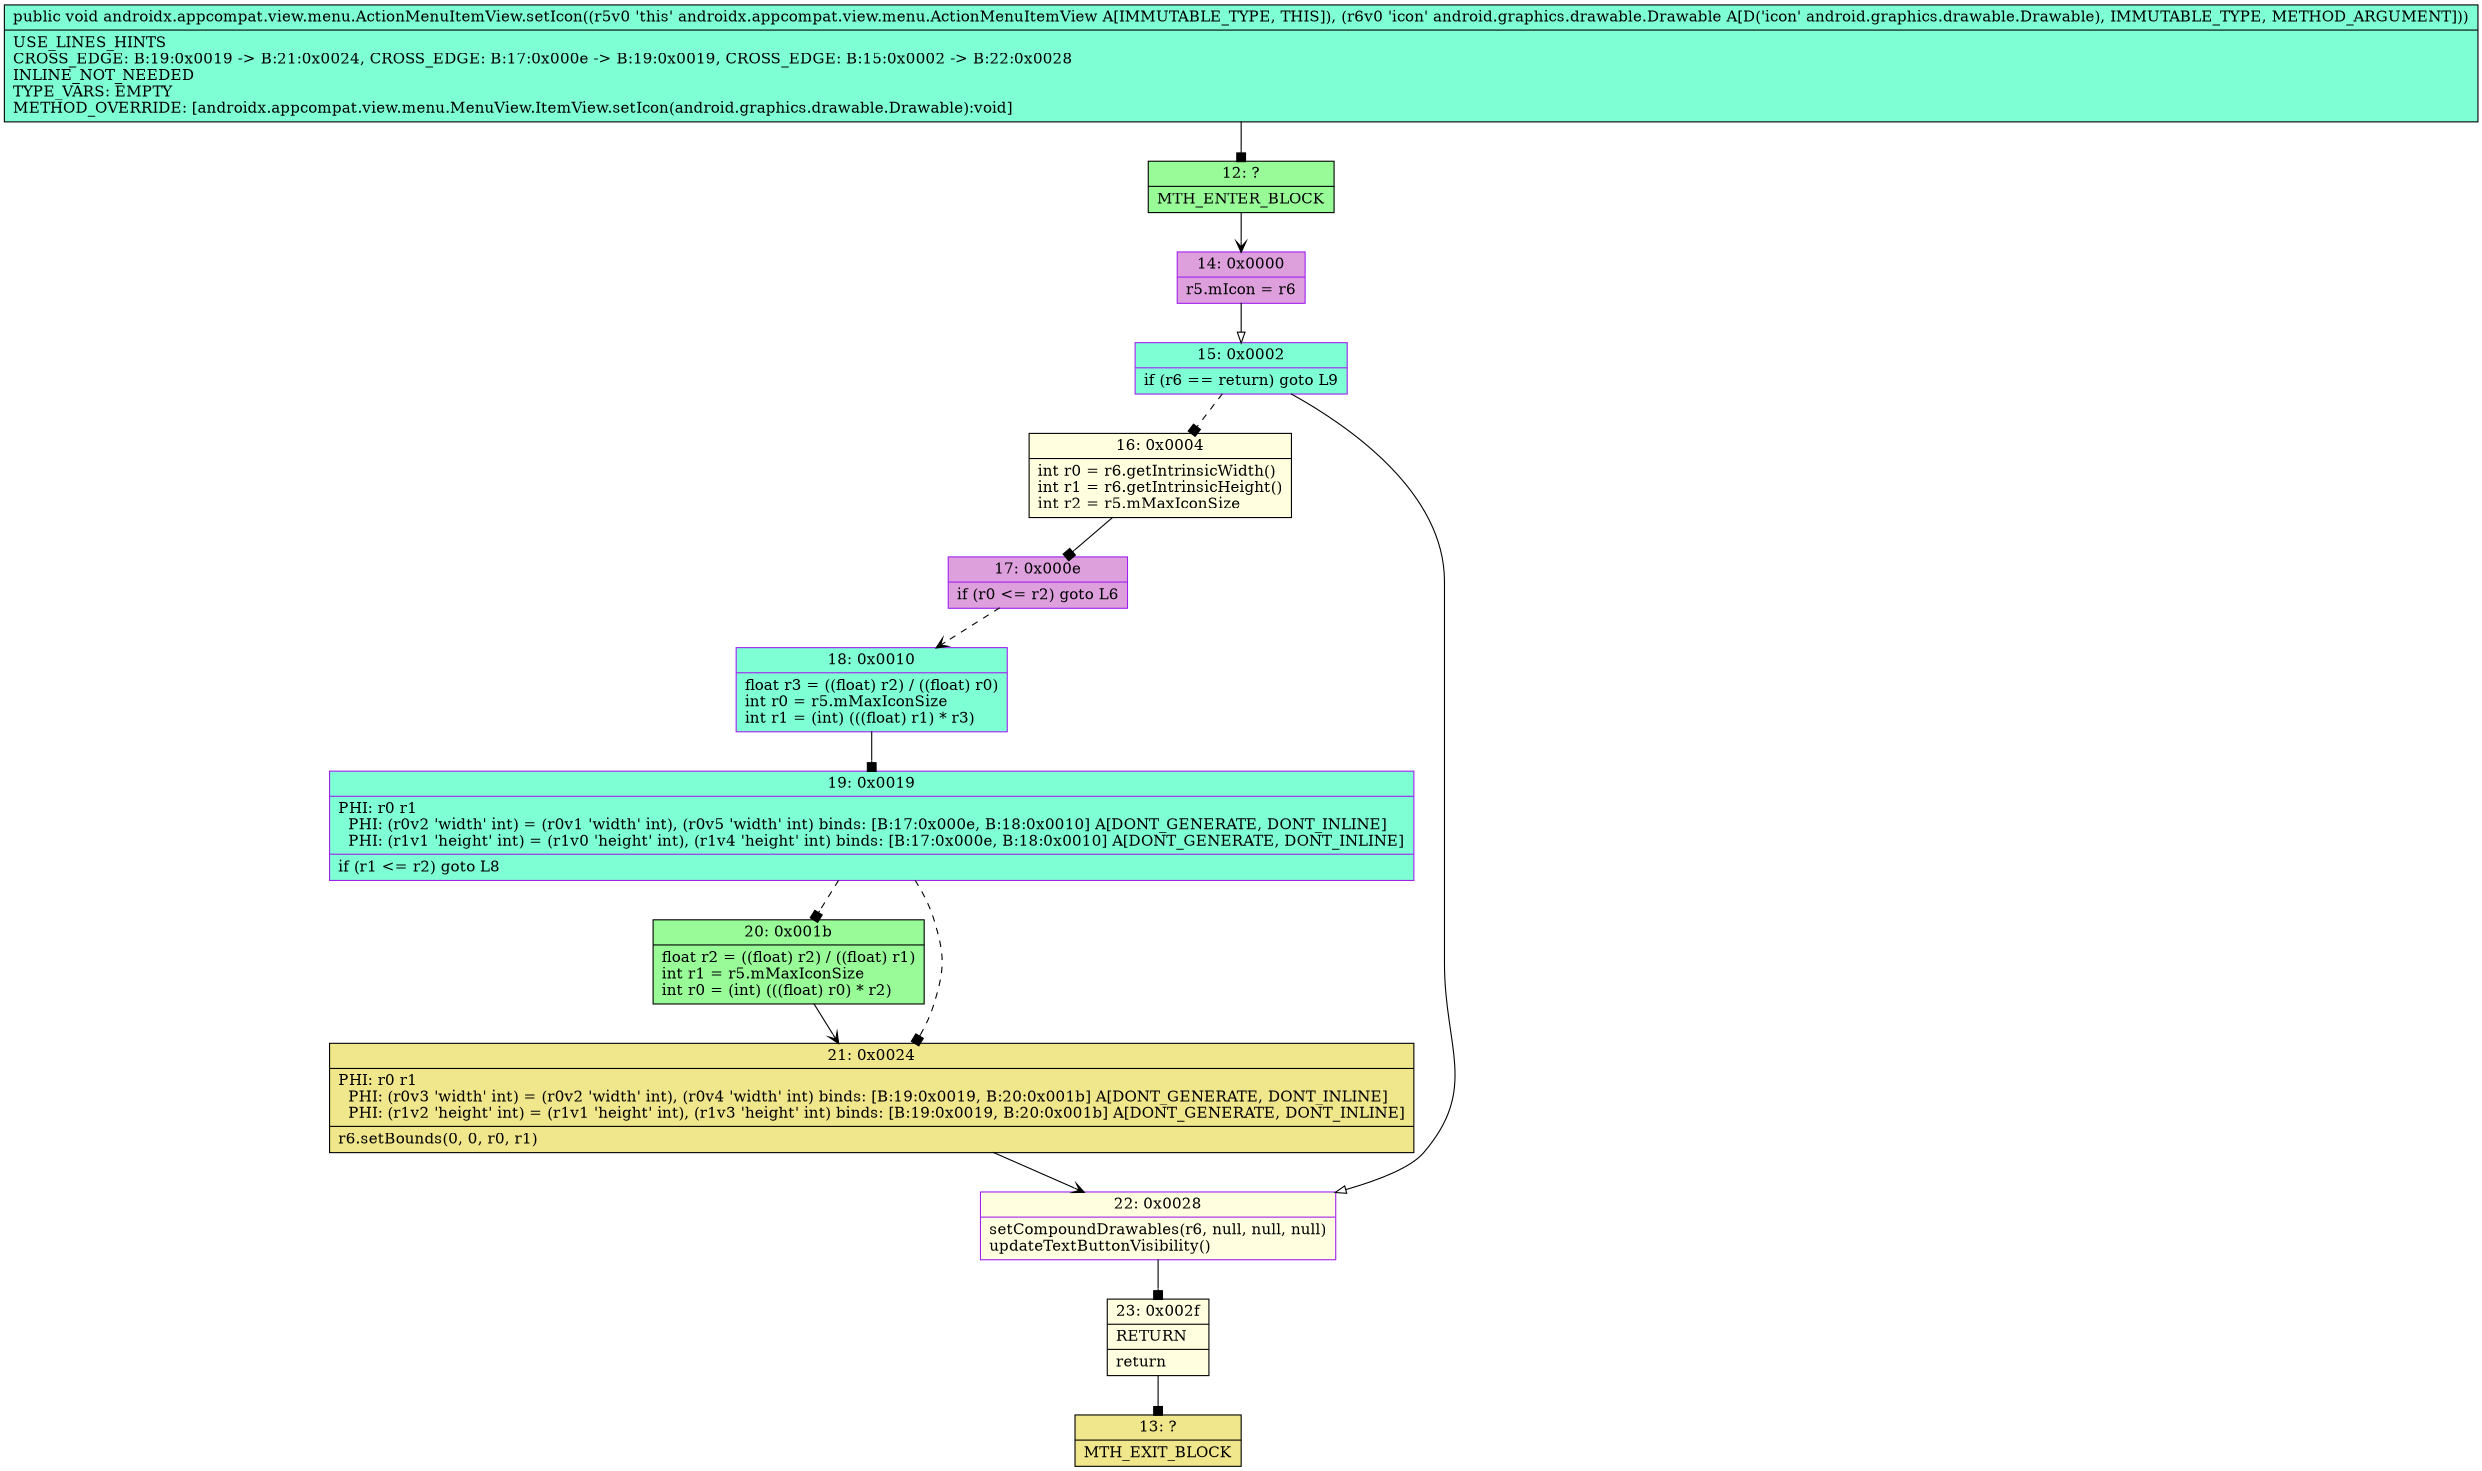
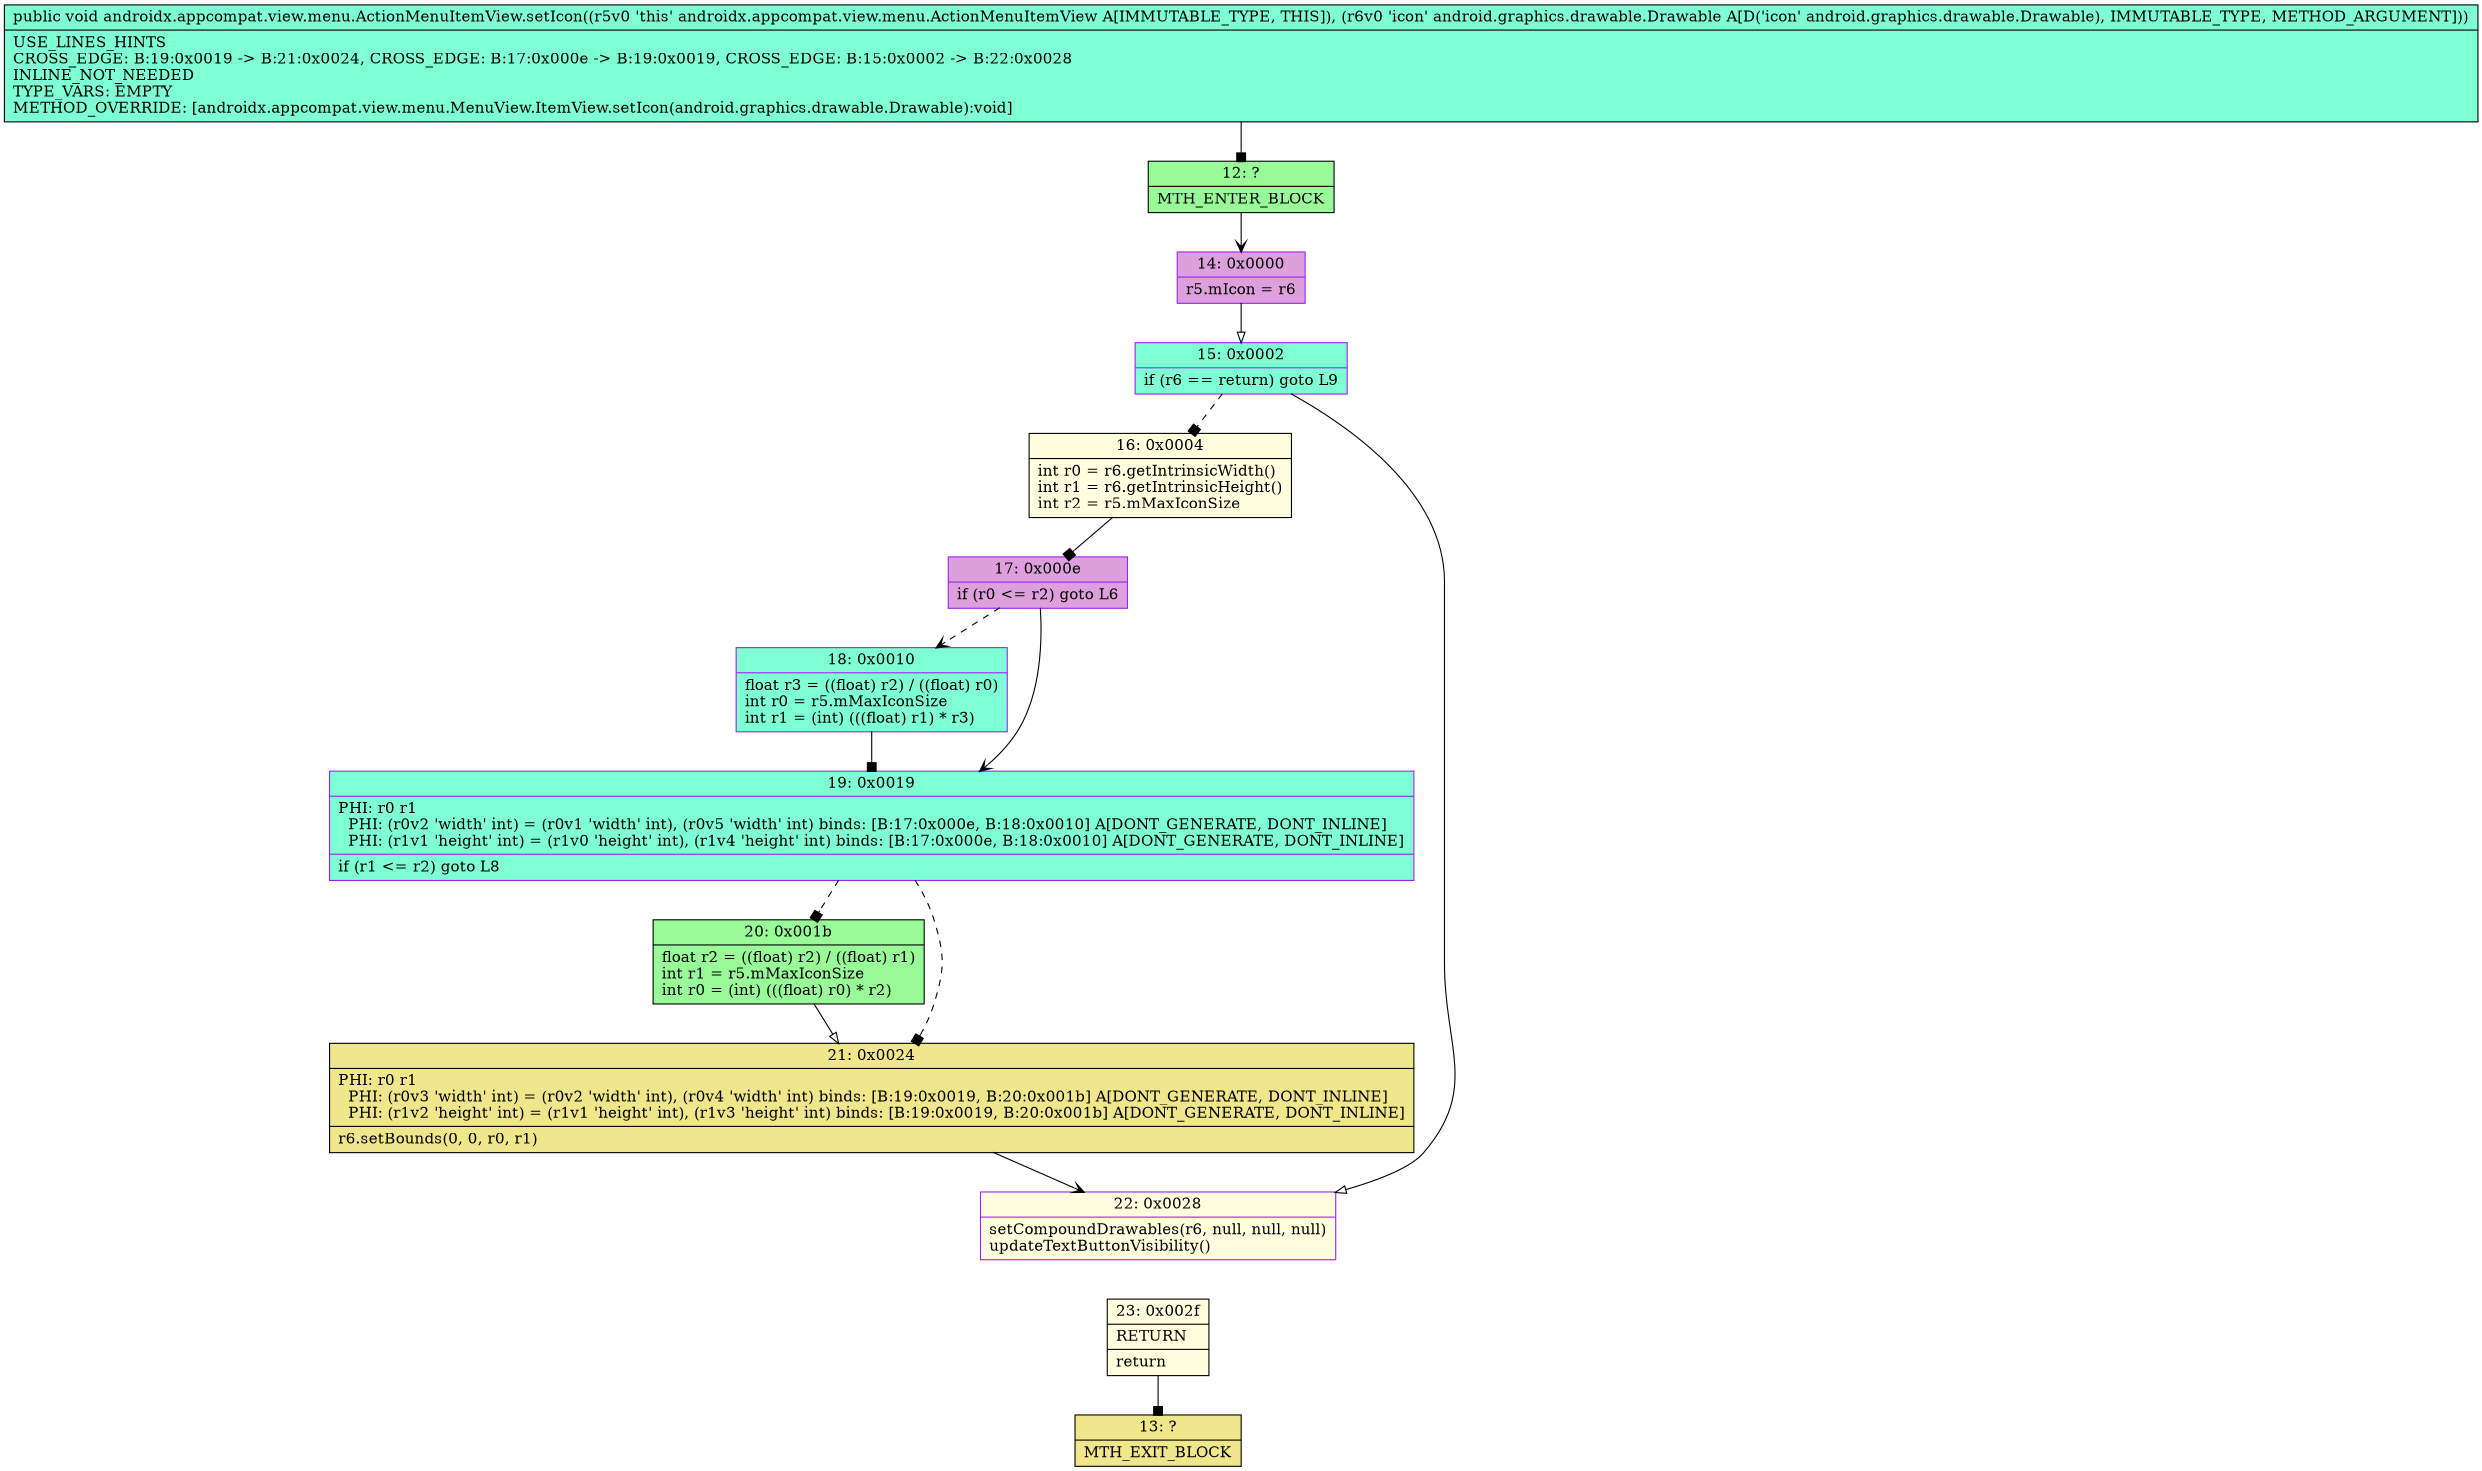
none -> (1033, 693)
(823, 1019) -> (823, 1019)
(1158, 1274) -> none
